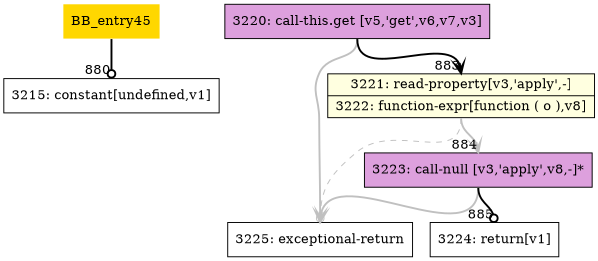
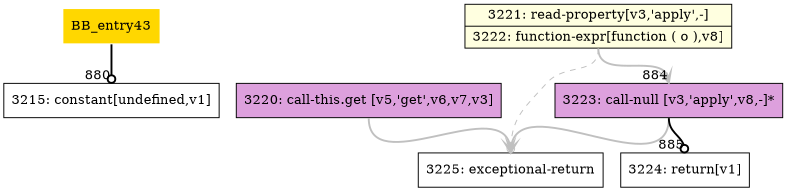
(111, 21) -> (111, 26)
(404, 57) -> none
